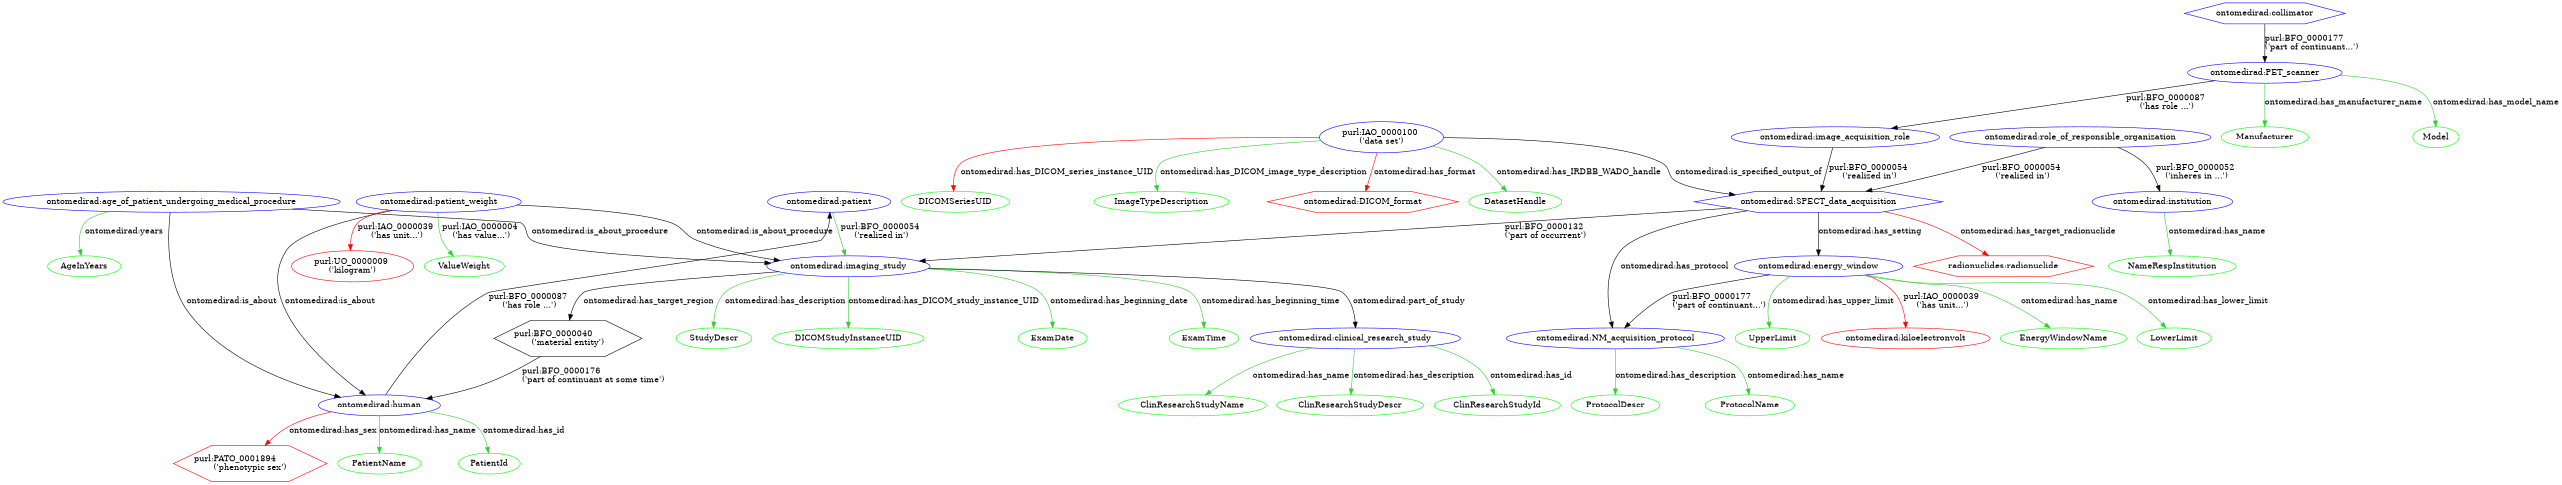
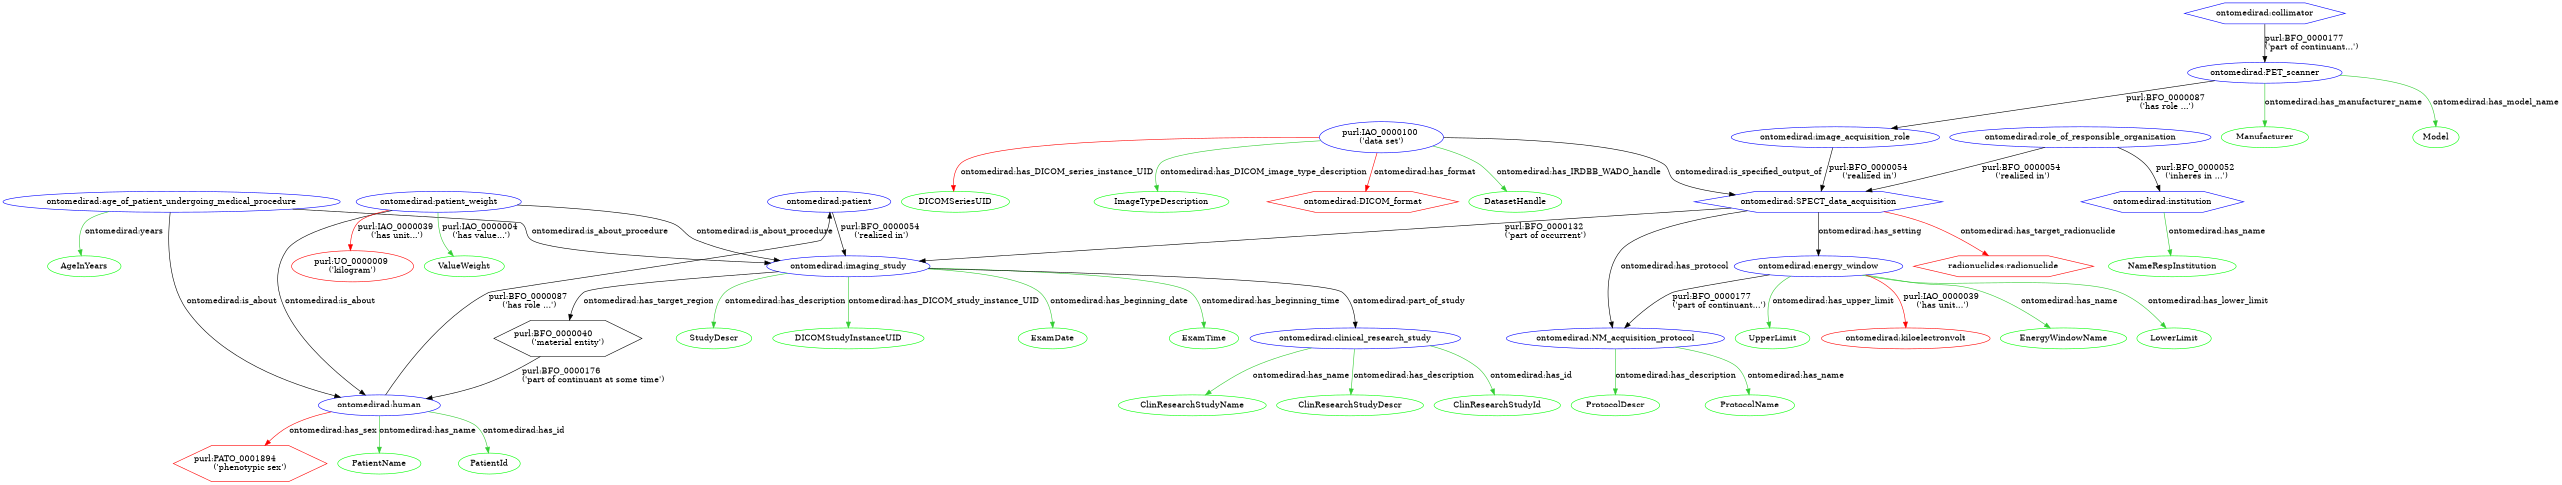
(2162, 202) -> (2162, 202)
(838, 231) -> (838, 231)
